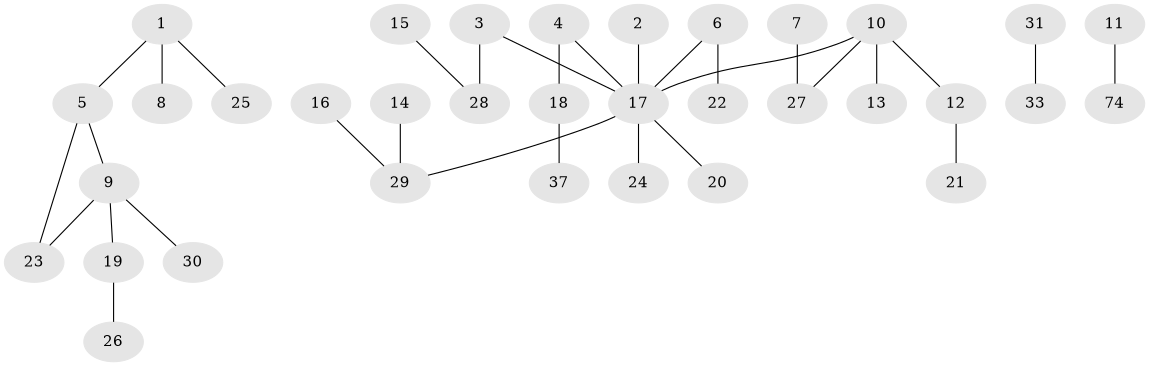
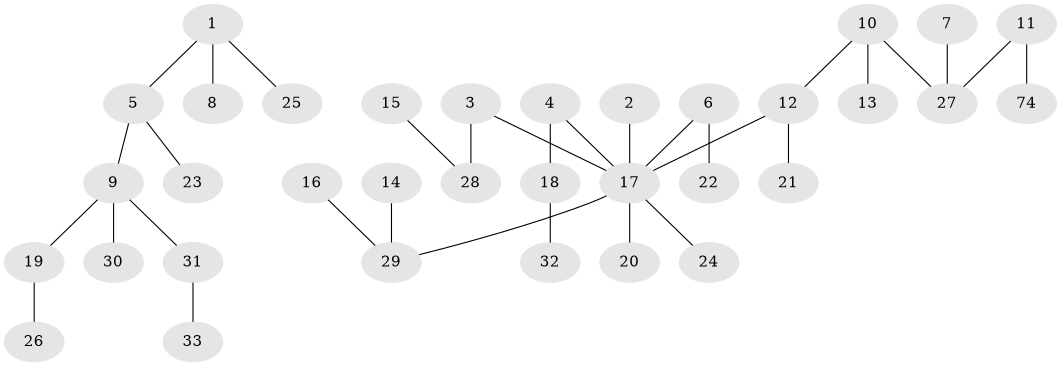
(758, 64) -> (718, 139)
none -> (987, 64)
(559, 183) -> (550, 262)
(72, 223) -> (153, 223)
